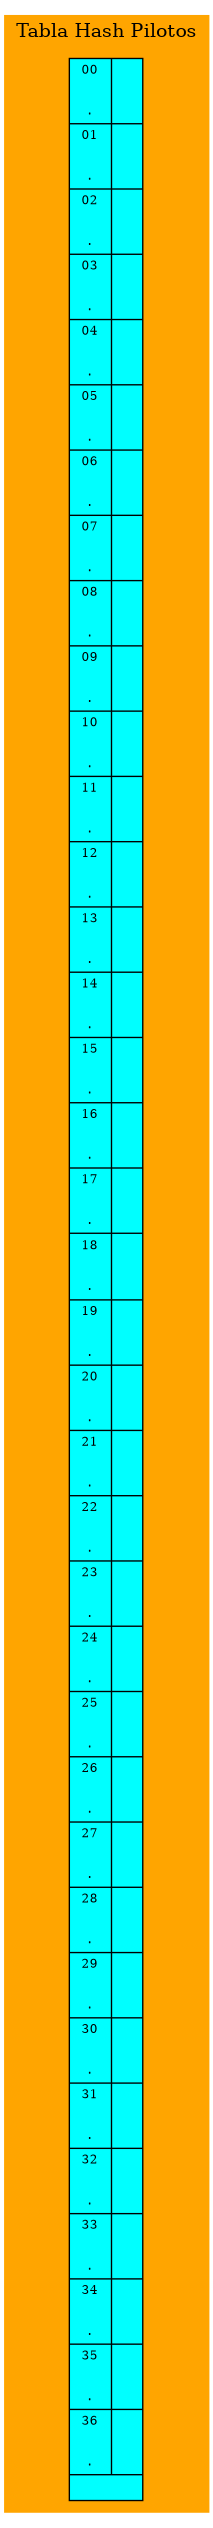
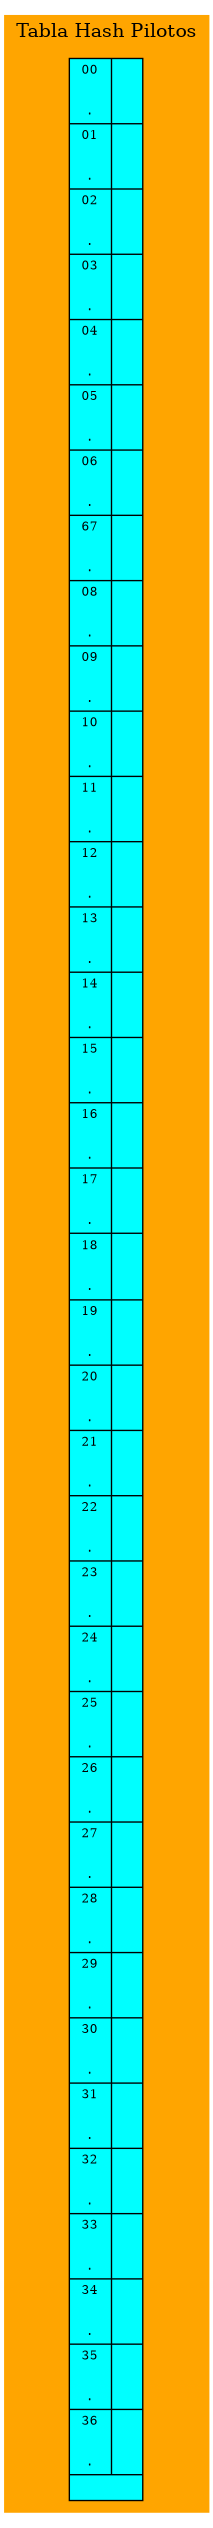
(90, 527) -> (90, 527)
